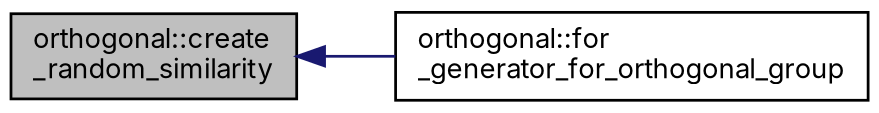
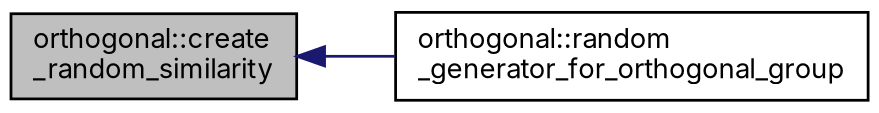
(632, 56) -> (632, 56)
